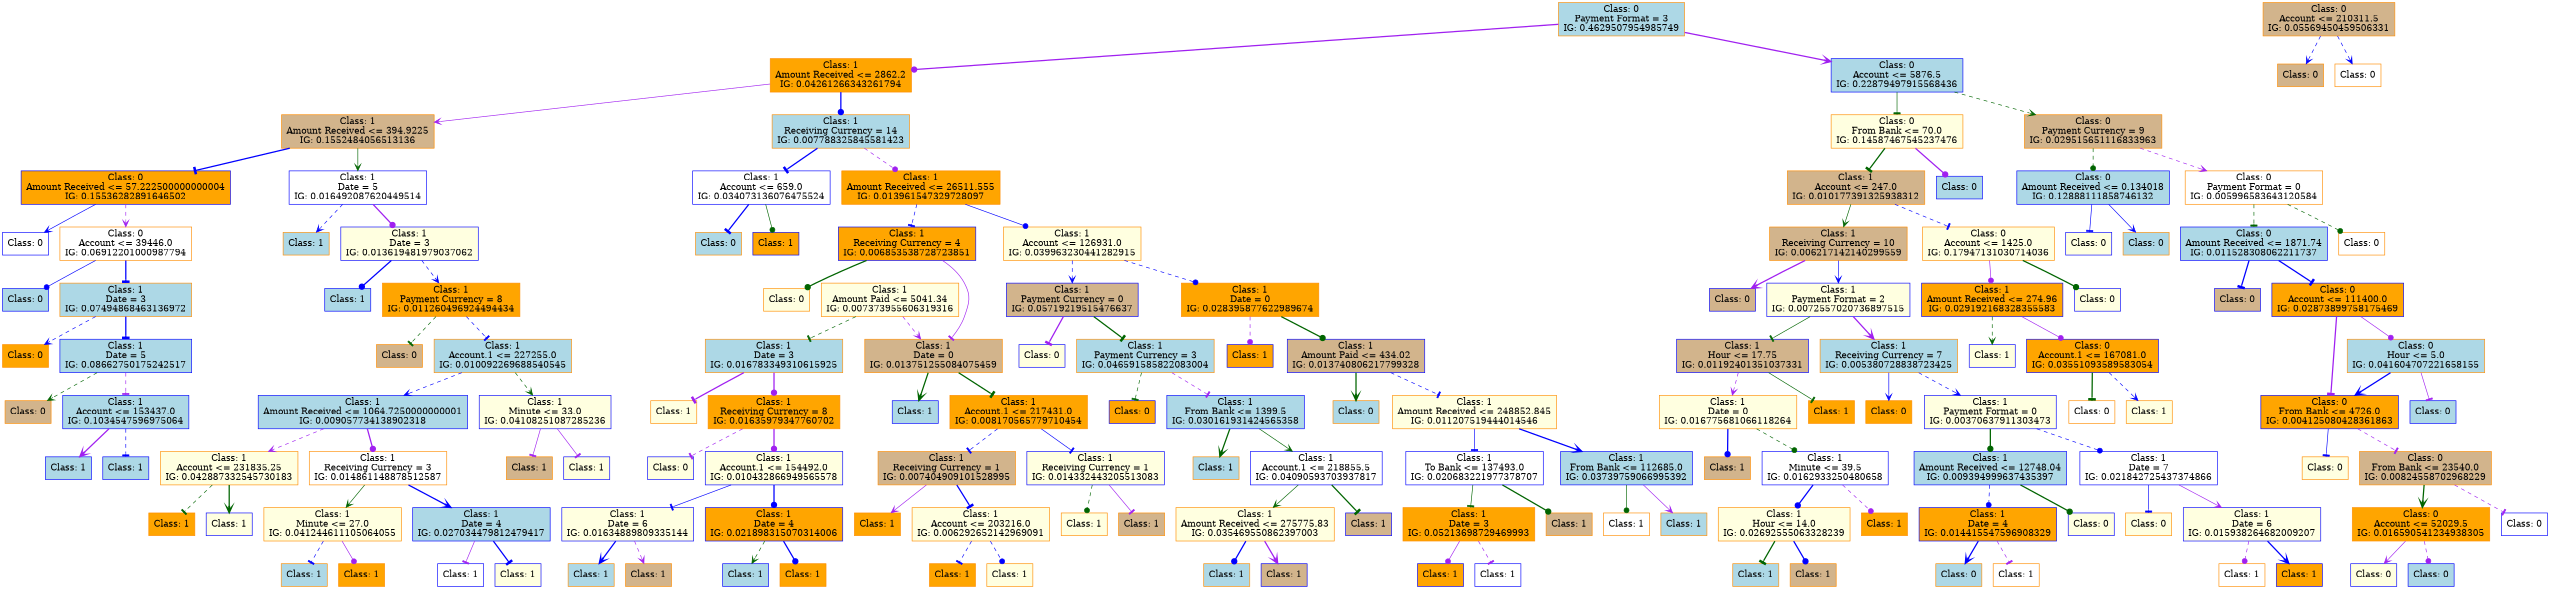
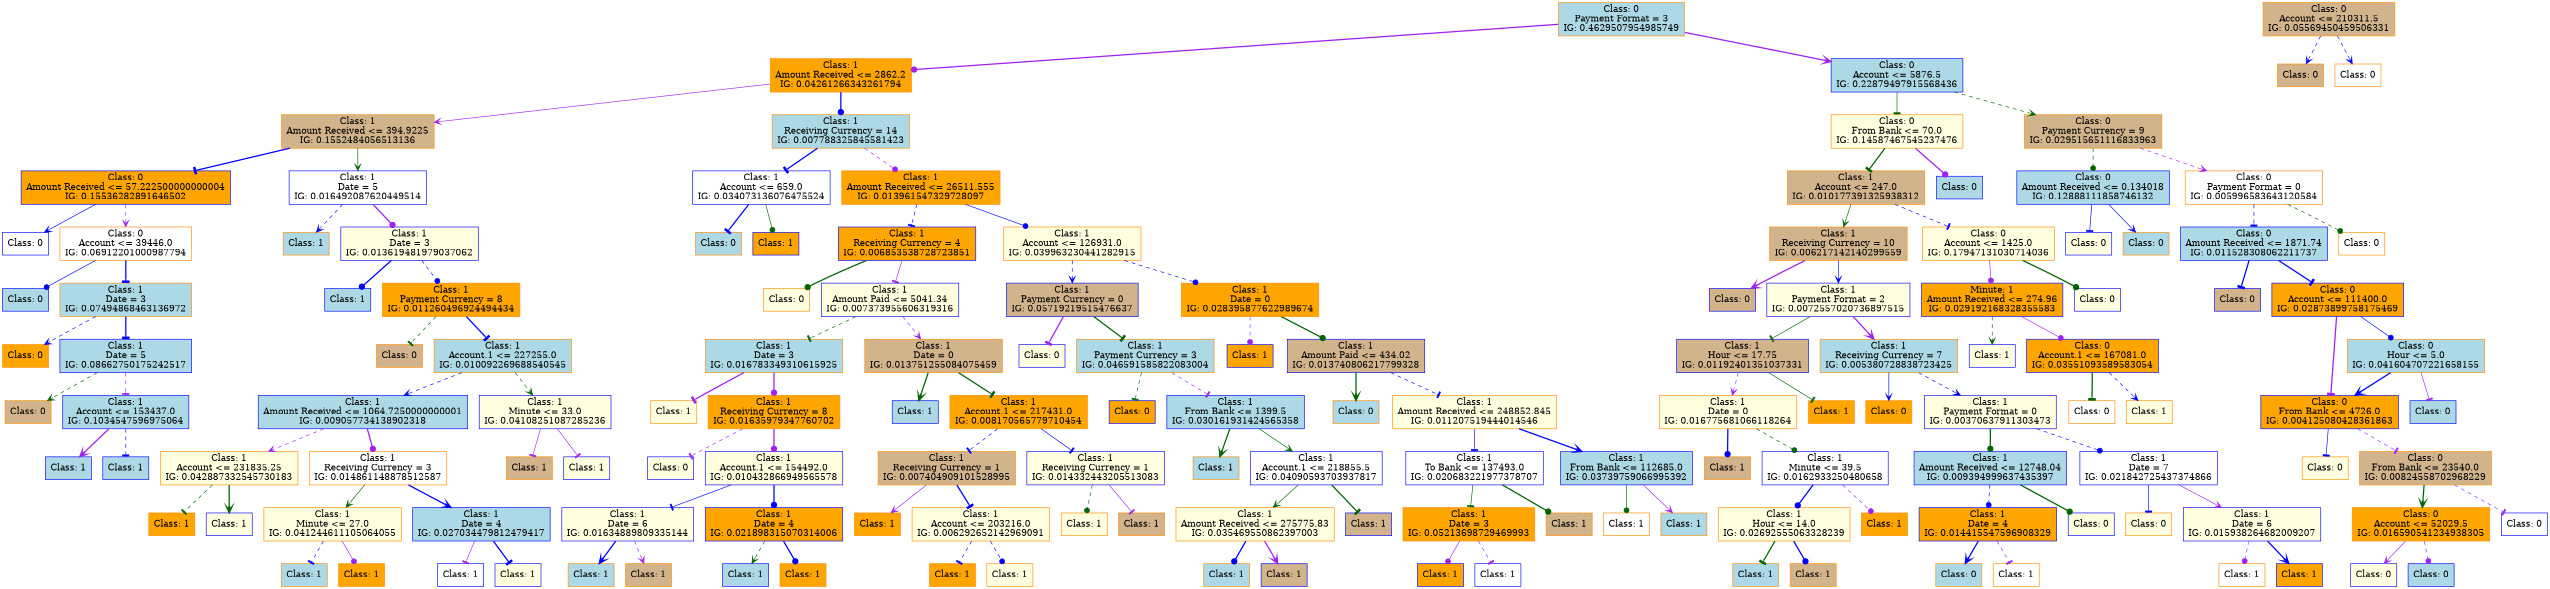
(2254, 214) -> (2254, 214)
(429, 270) -> (429, 270)
(969, 295) -> (899, 270)
(890, 300) -> (890, 300)
(1992, 300) -> (1992, 300)
(2375, 326) -> (2375, 326)
(476, 327) -> (476, 327)
